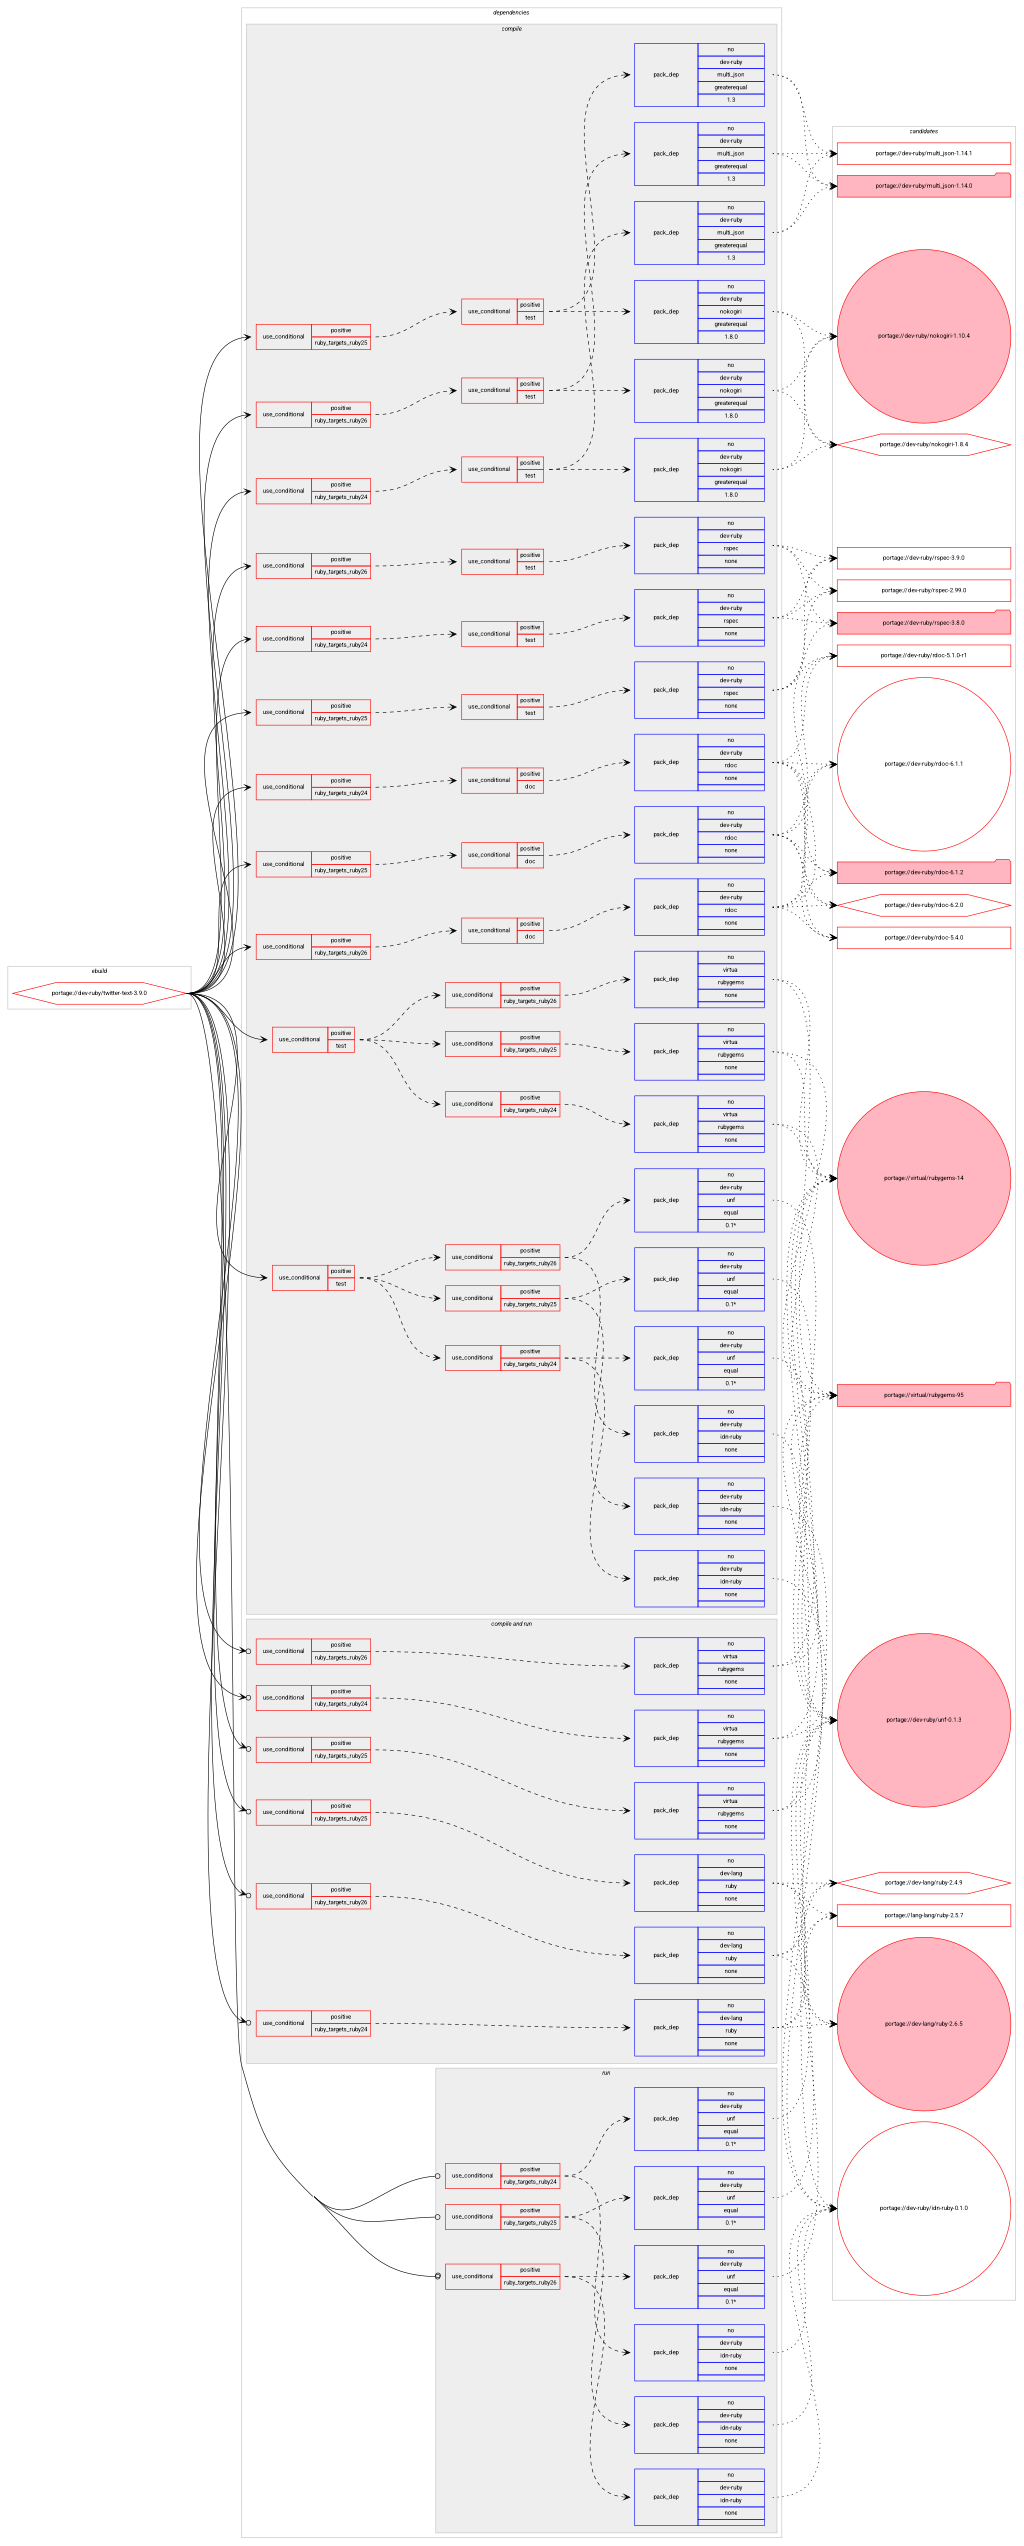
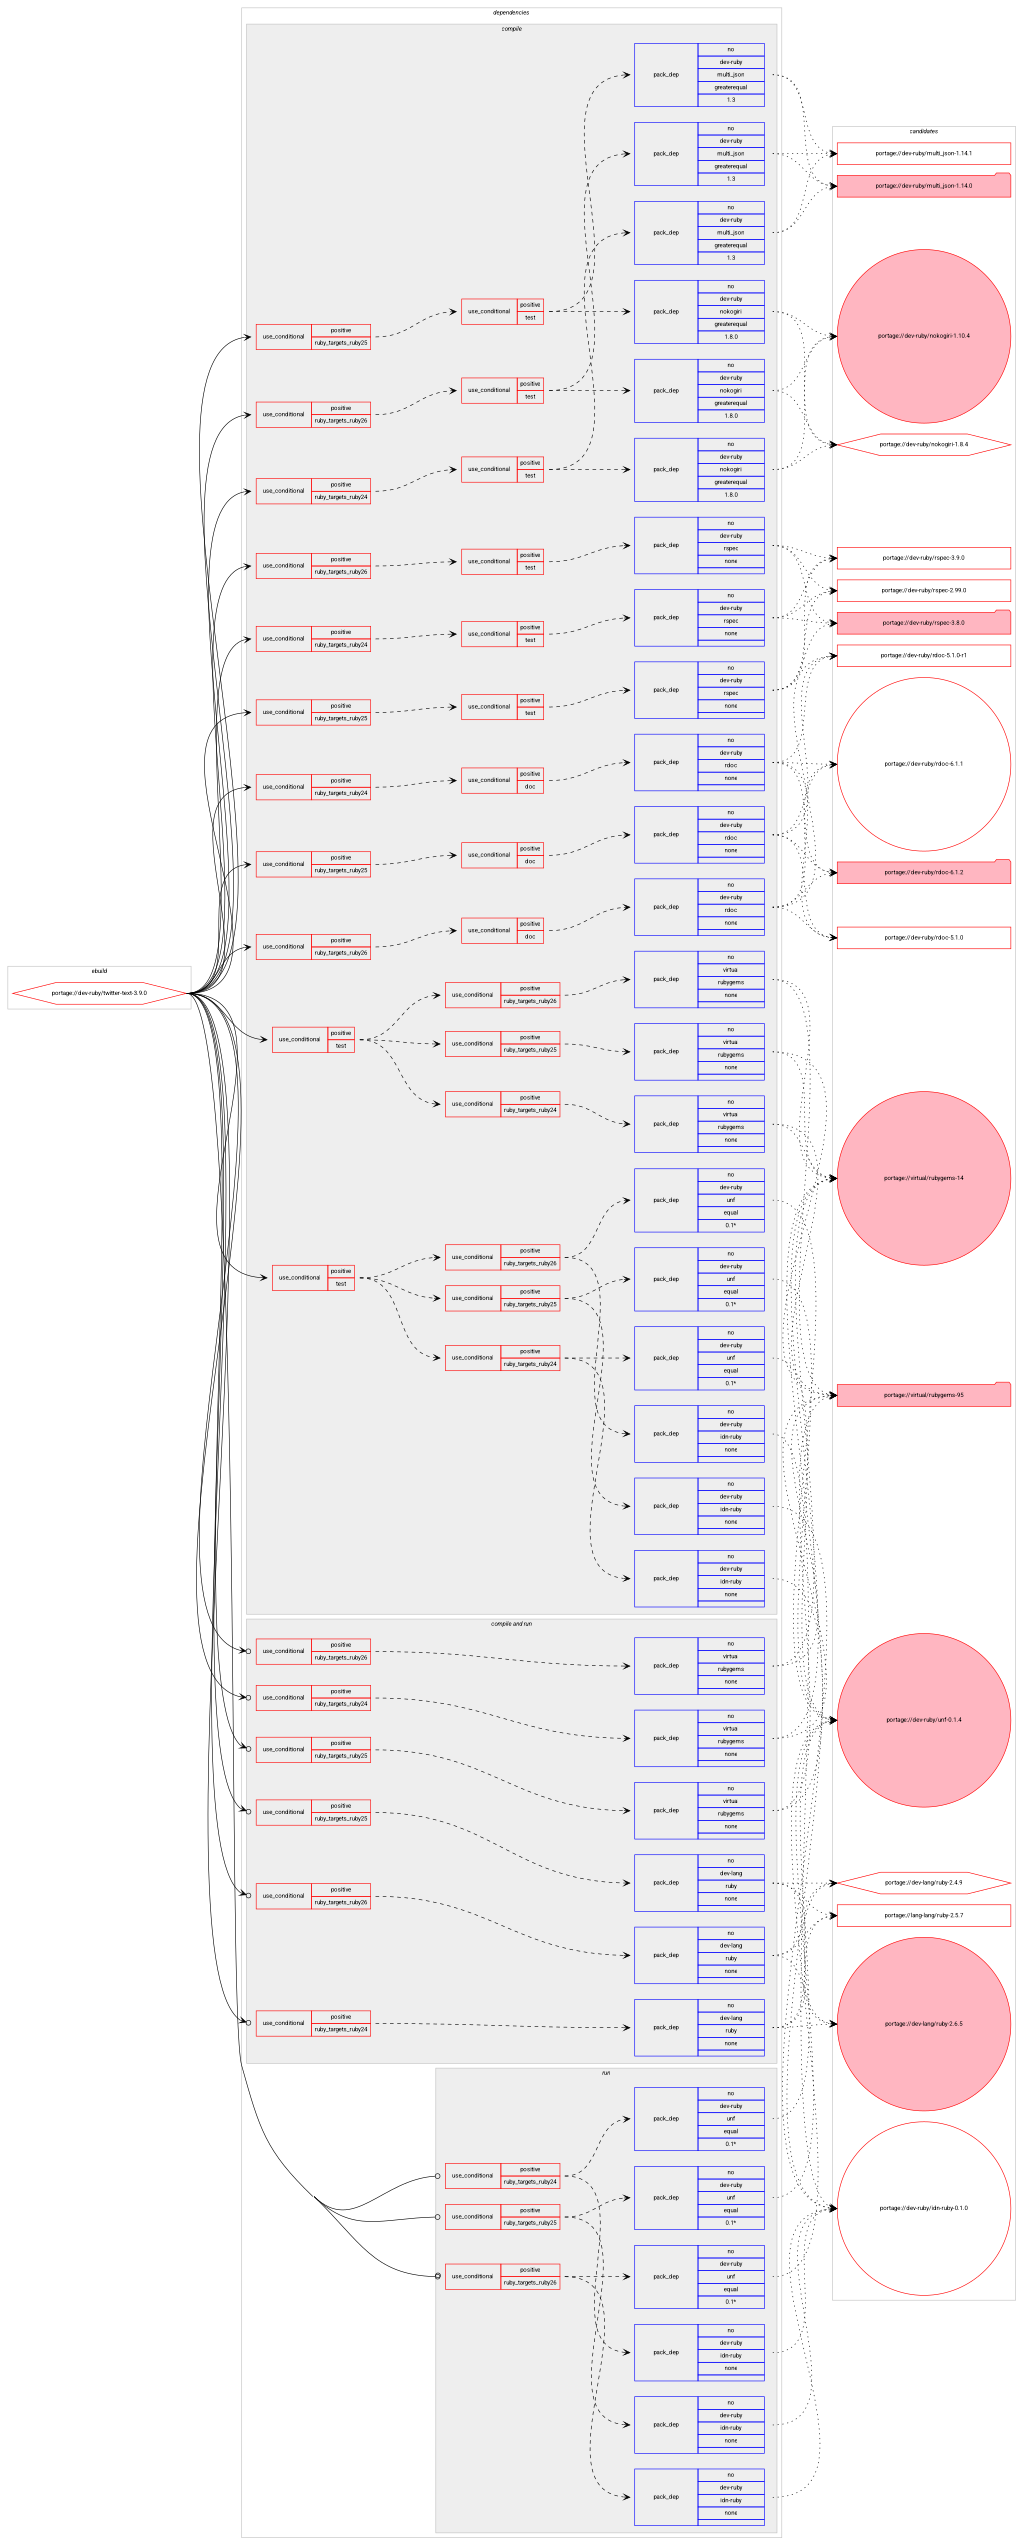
(924, 905) -> none
(924, 938) -> (924, 938)
(924, 1720) -> (924, 1720)
